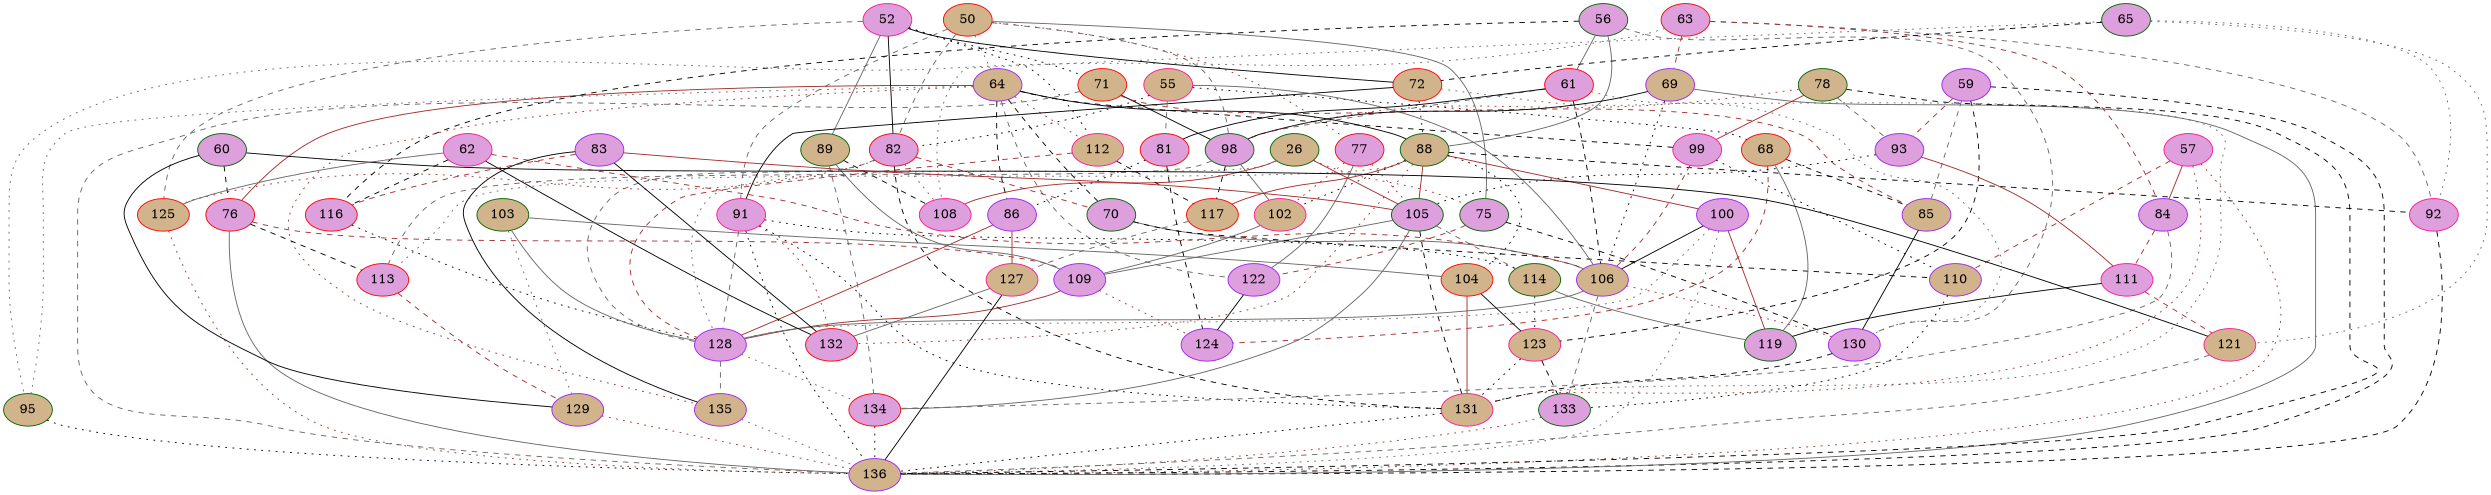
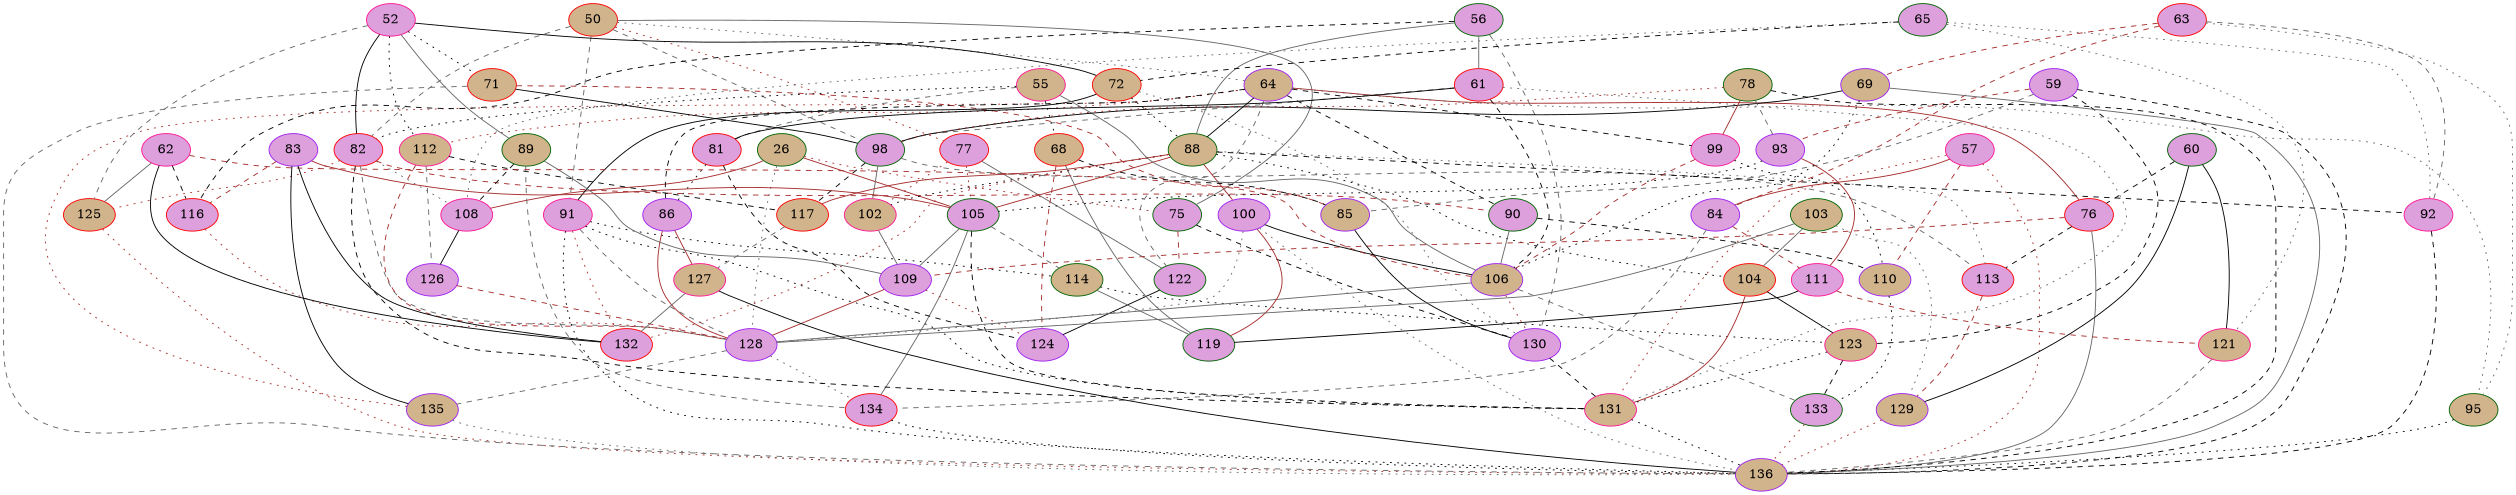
(1111, 215) -> (1513, 215)
none -> (432, 280)
(1254, 280) -> (1180, 280)
(521, 292) -> (399, 323)
